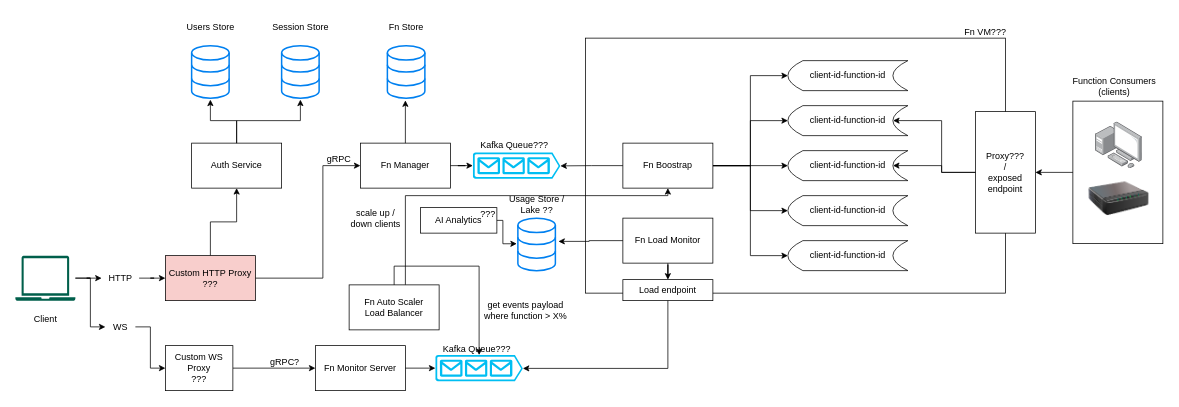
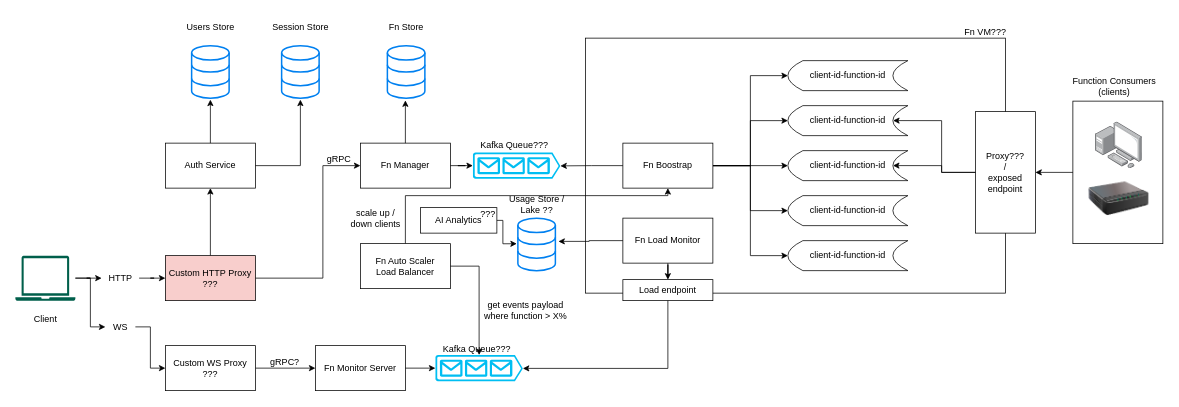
(237, 165) -> (210, 165)
(394, 307) -> (405, 266)
(199, 368) -> (210, 368)
